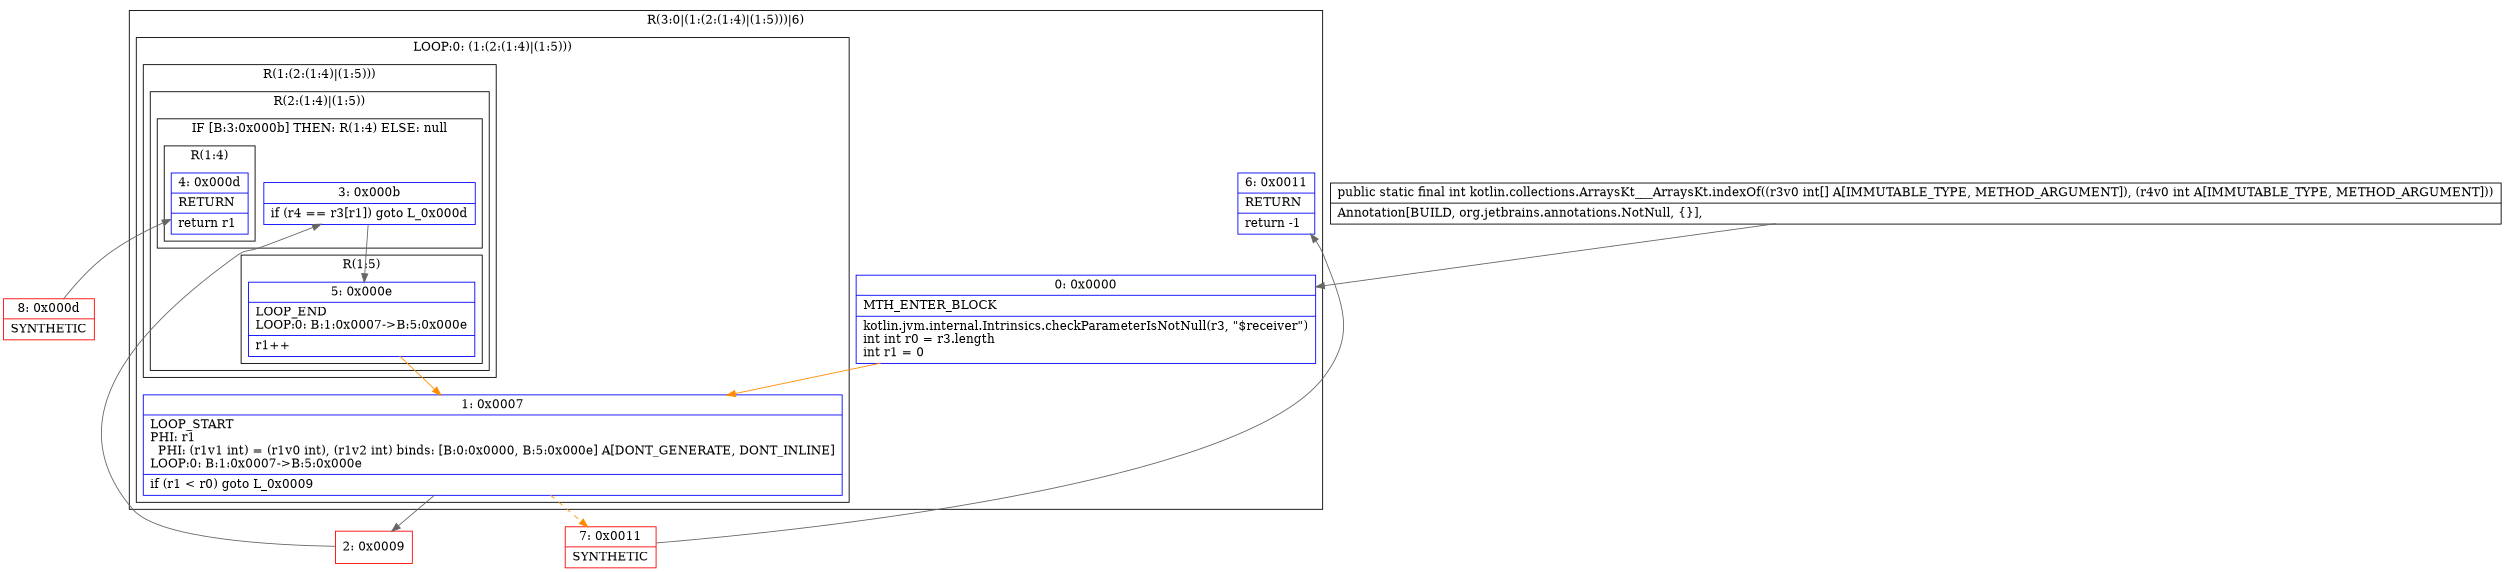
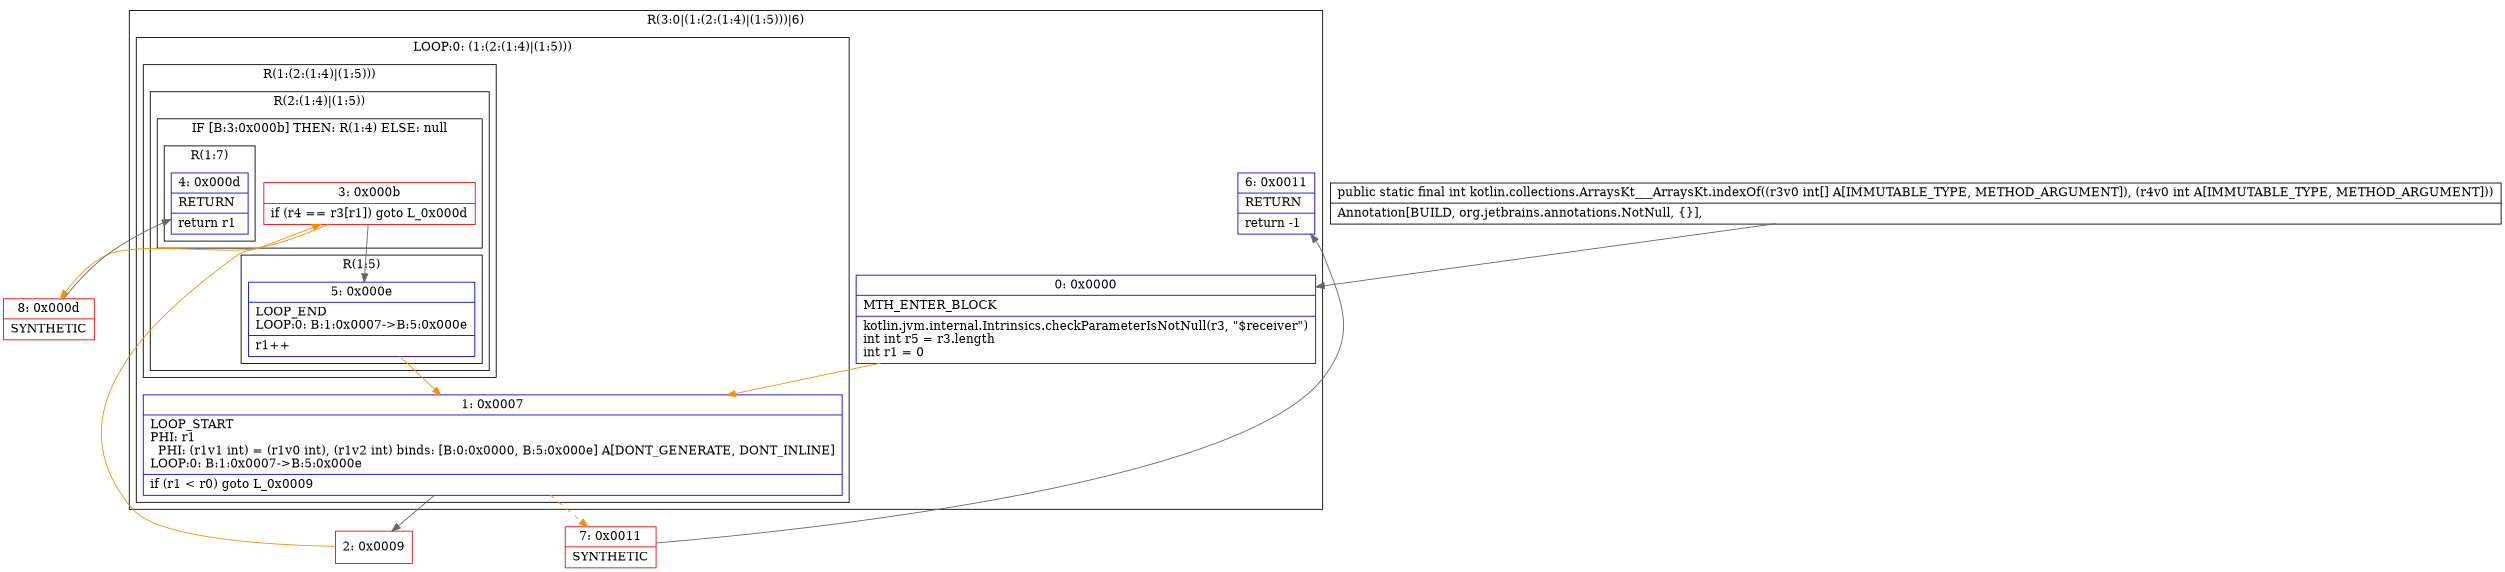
(210, 156) -> (210, 156)
(370, 204) -> (370, 204)
none -> (192, 249)
(929, 339) -> (929, 339)
(103, 424) -> (103, 424)
